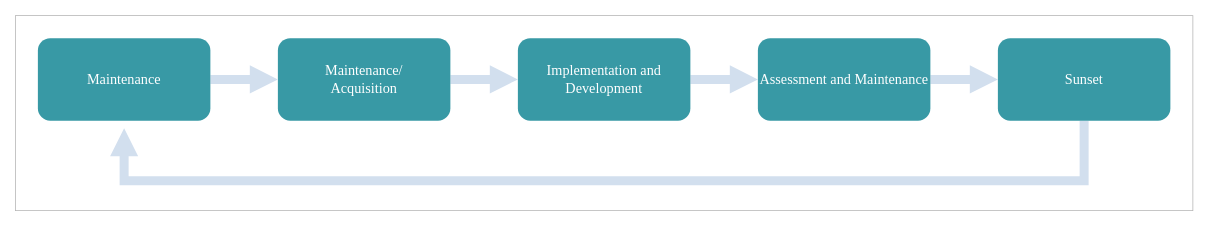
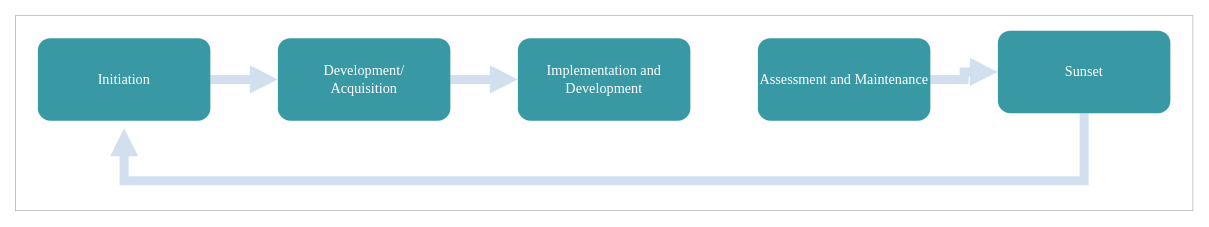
(124, 79) -> (124, 79)
(364, 79) -> (364, 79)
(712, 79) -> none
(1084, 79) -> (1084, 72)
